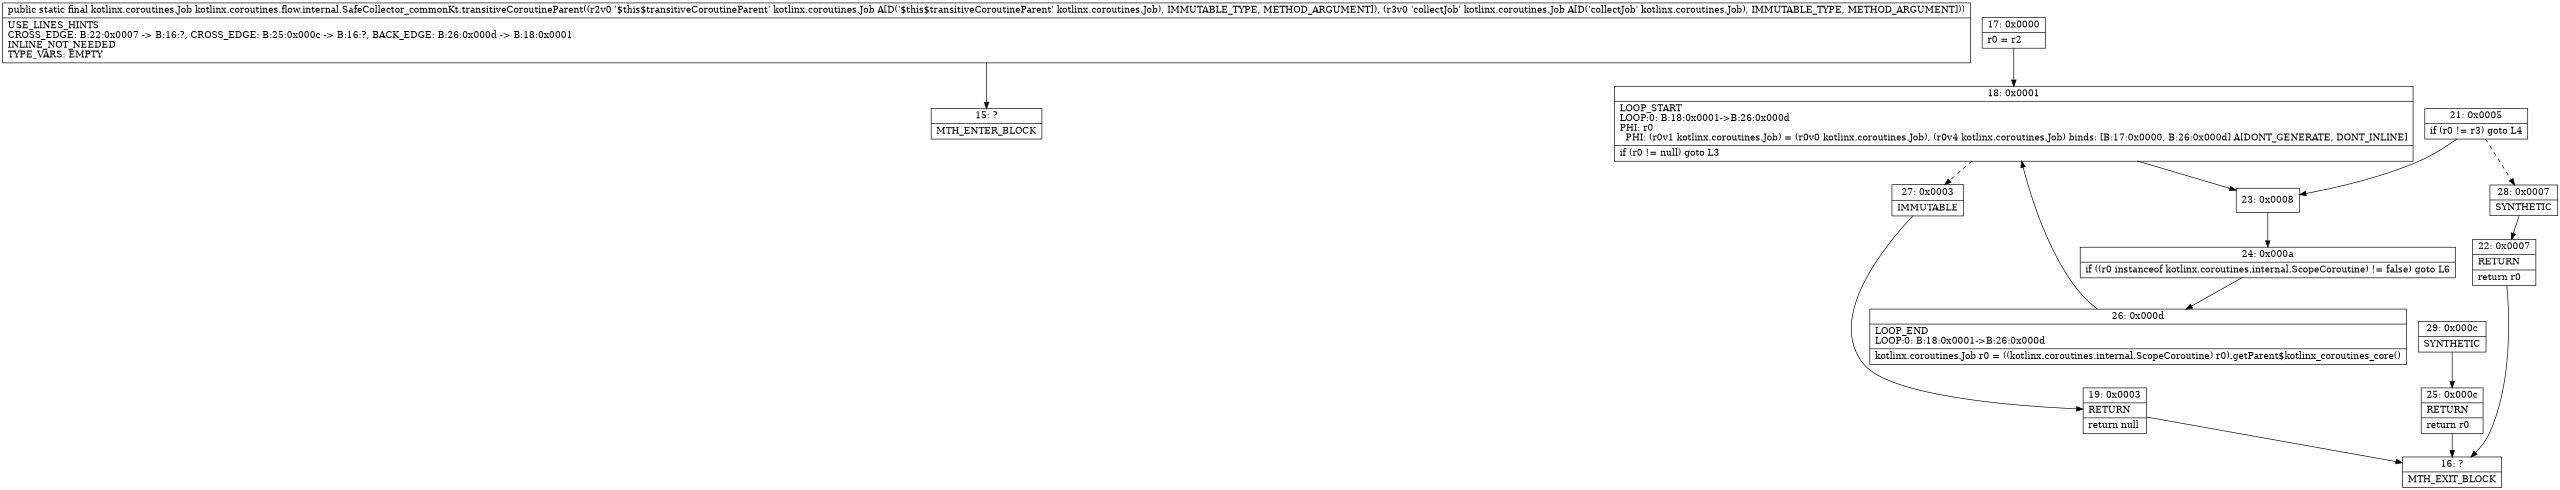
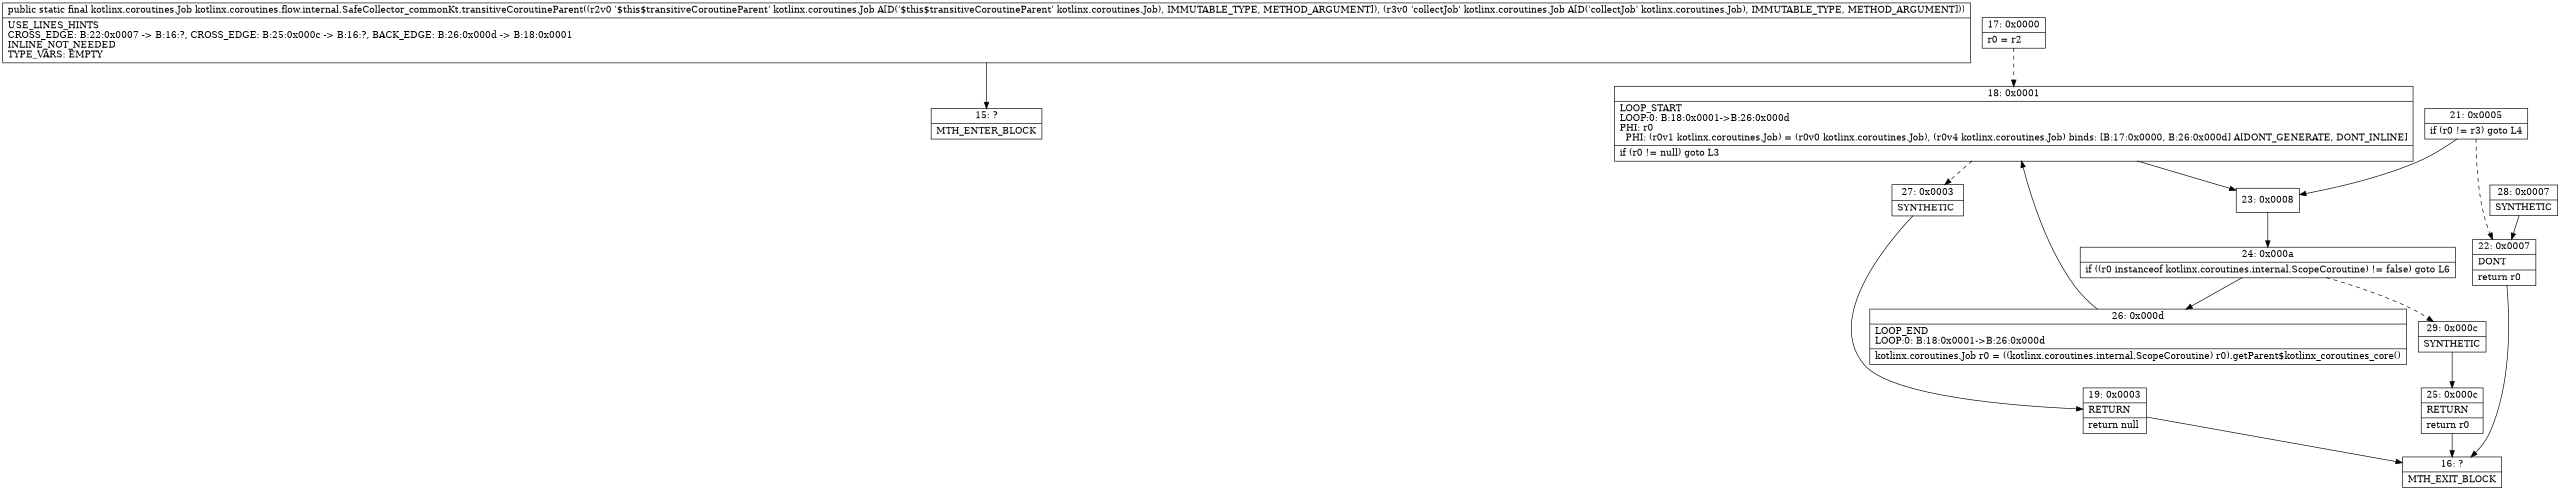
(2014, 64) -> (2014, 64)
(2498, 159) -> (2479, 187)
(1928, 208) -> (1926, 208)
(2499, 262) -> (2492, 262)
none -> (2378, 295)
